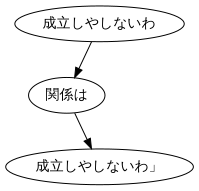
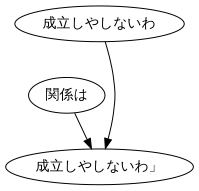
(85, 55) -> (115, 90)
